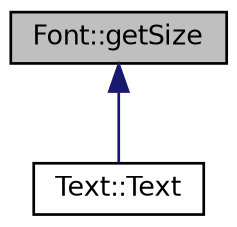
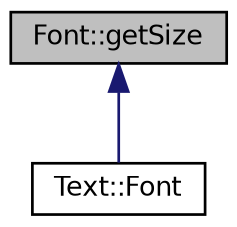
(119, 189) -> (119, 189)
